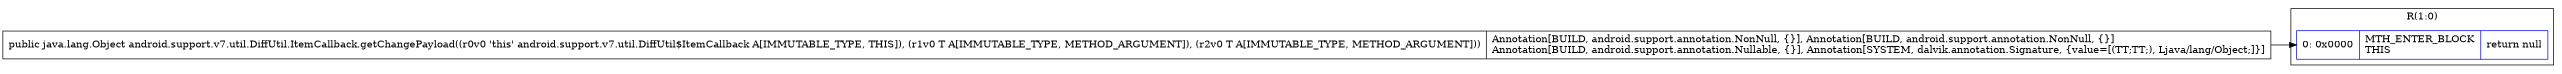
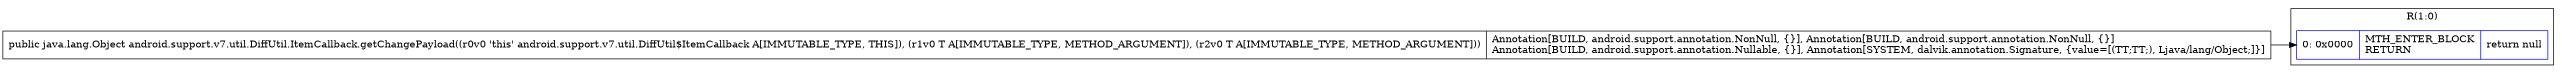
(2378, 50) -> (2388, 50)
